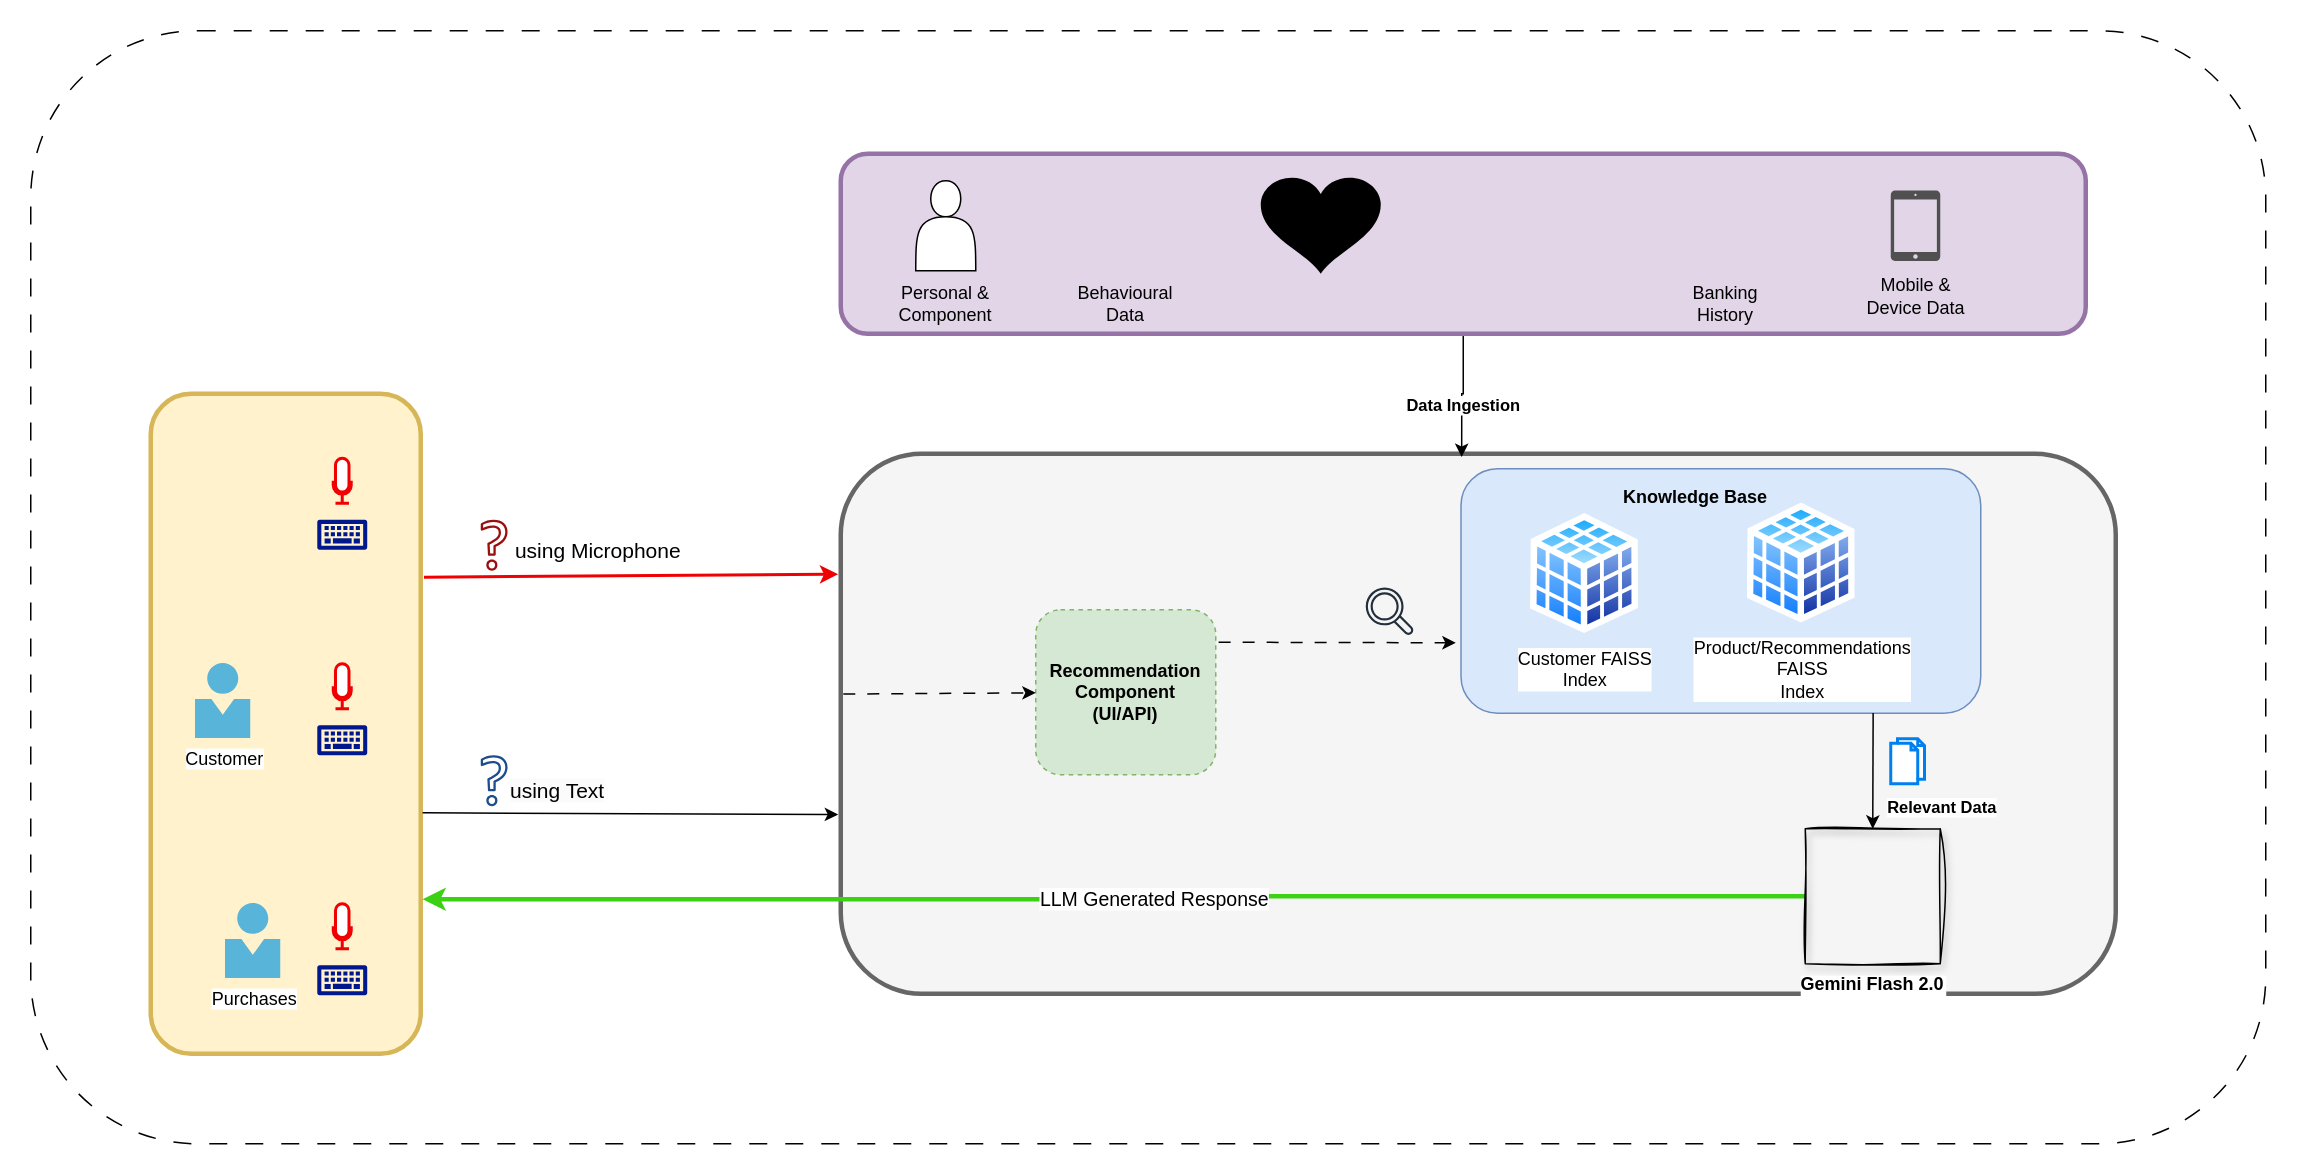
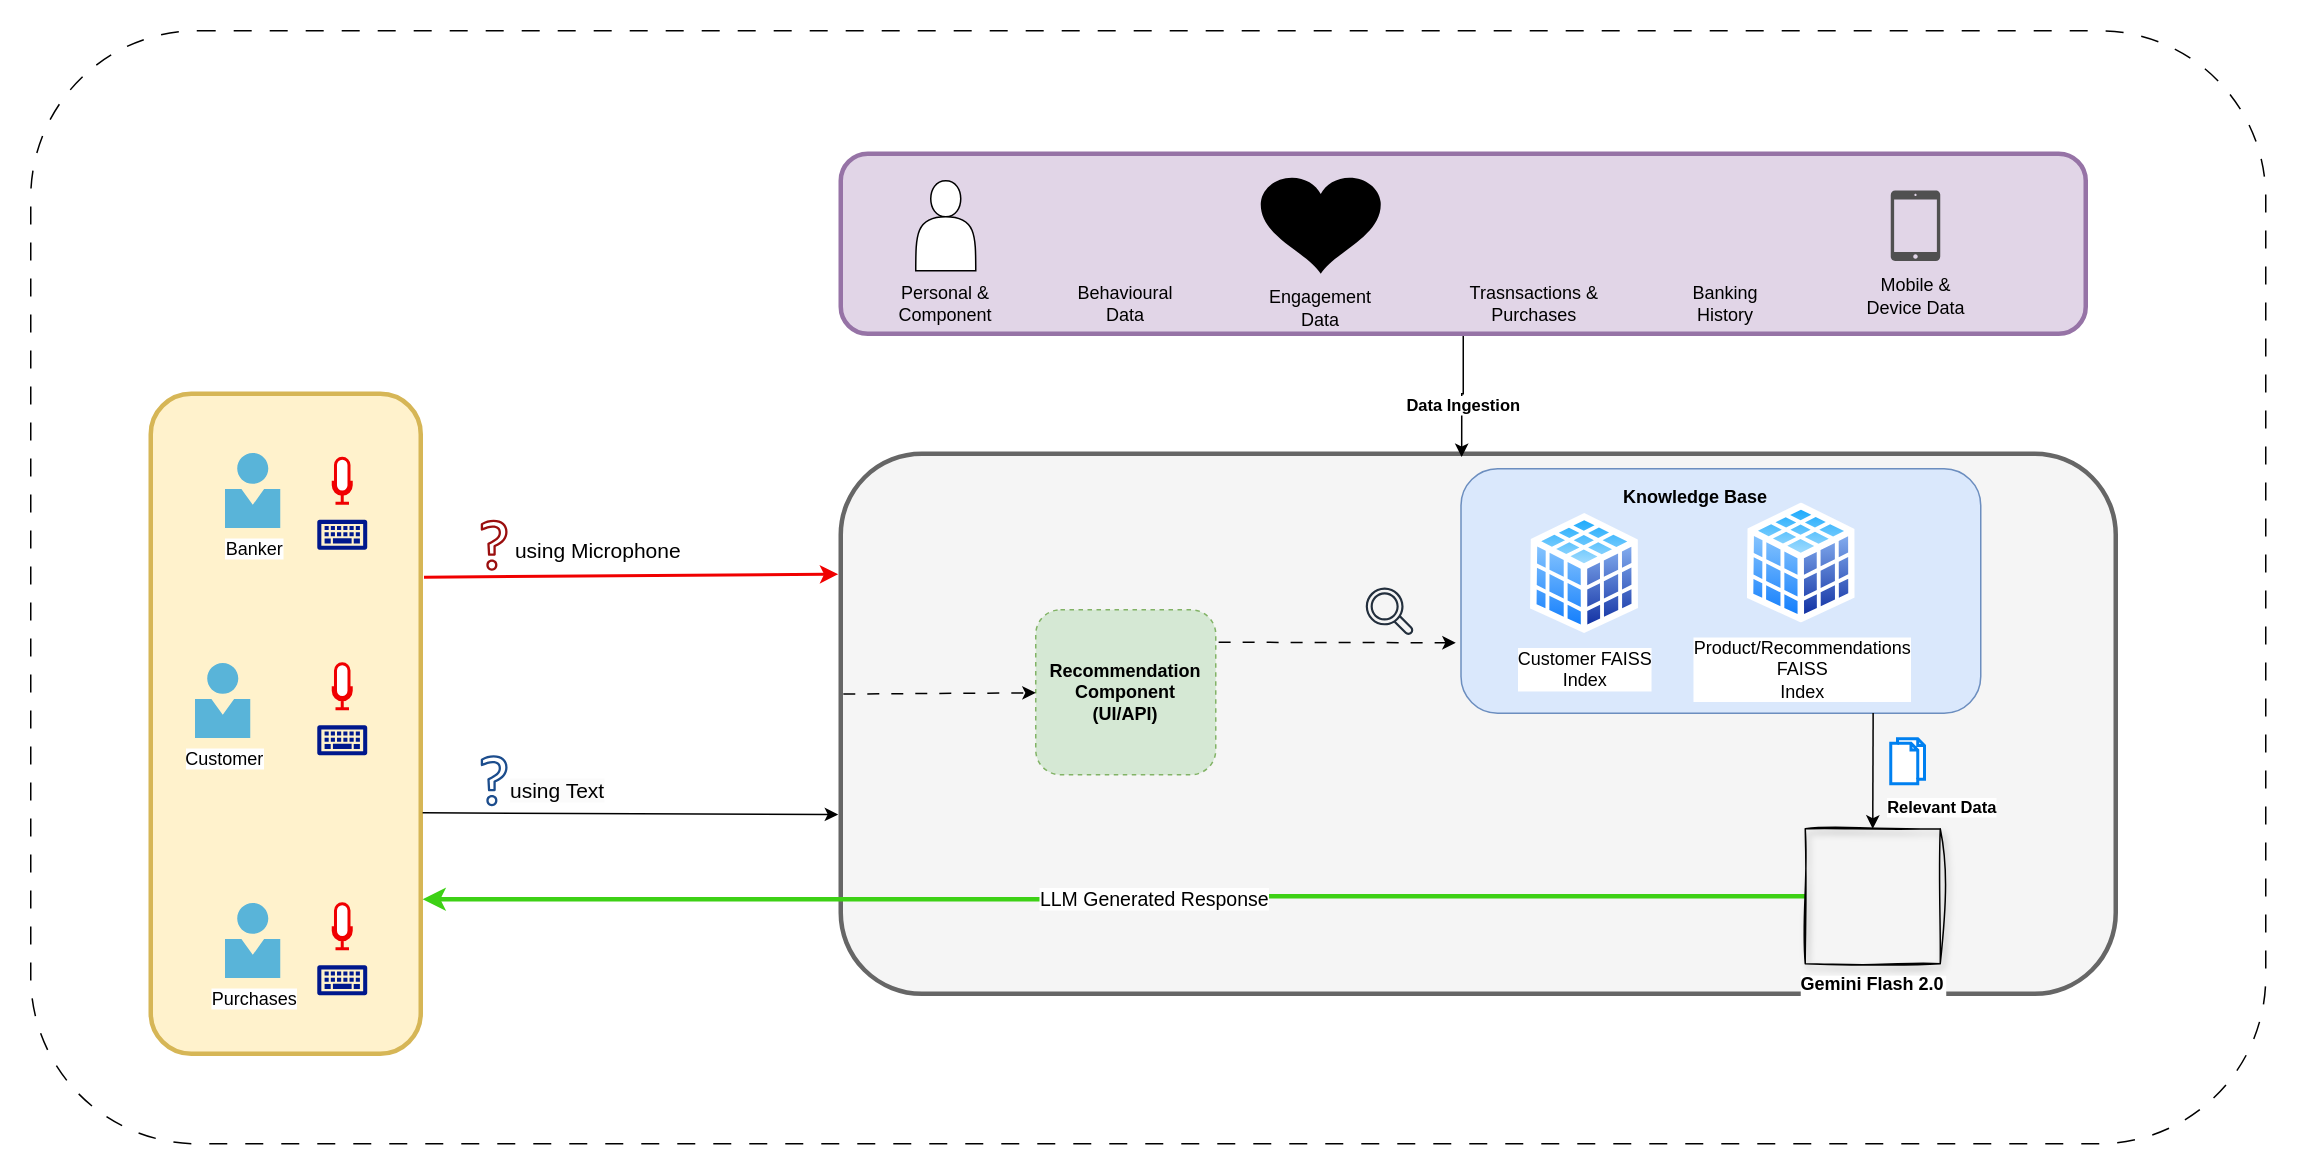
none -> (1533, 303)
none -> (1321, 308)
none -> (254, 491)
